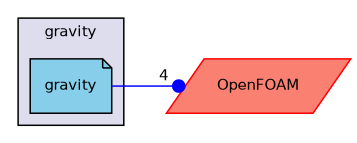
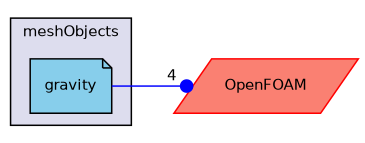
(71, 32) -> (71, 32)
